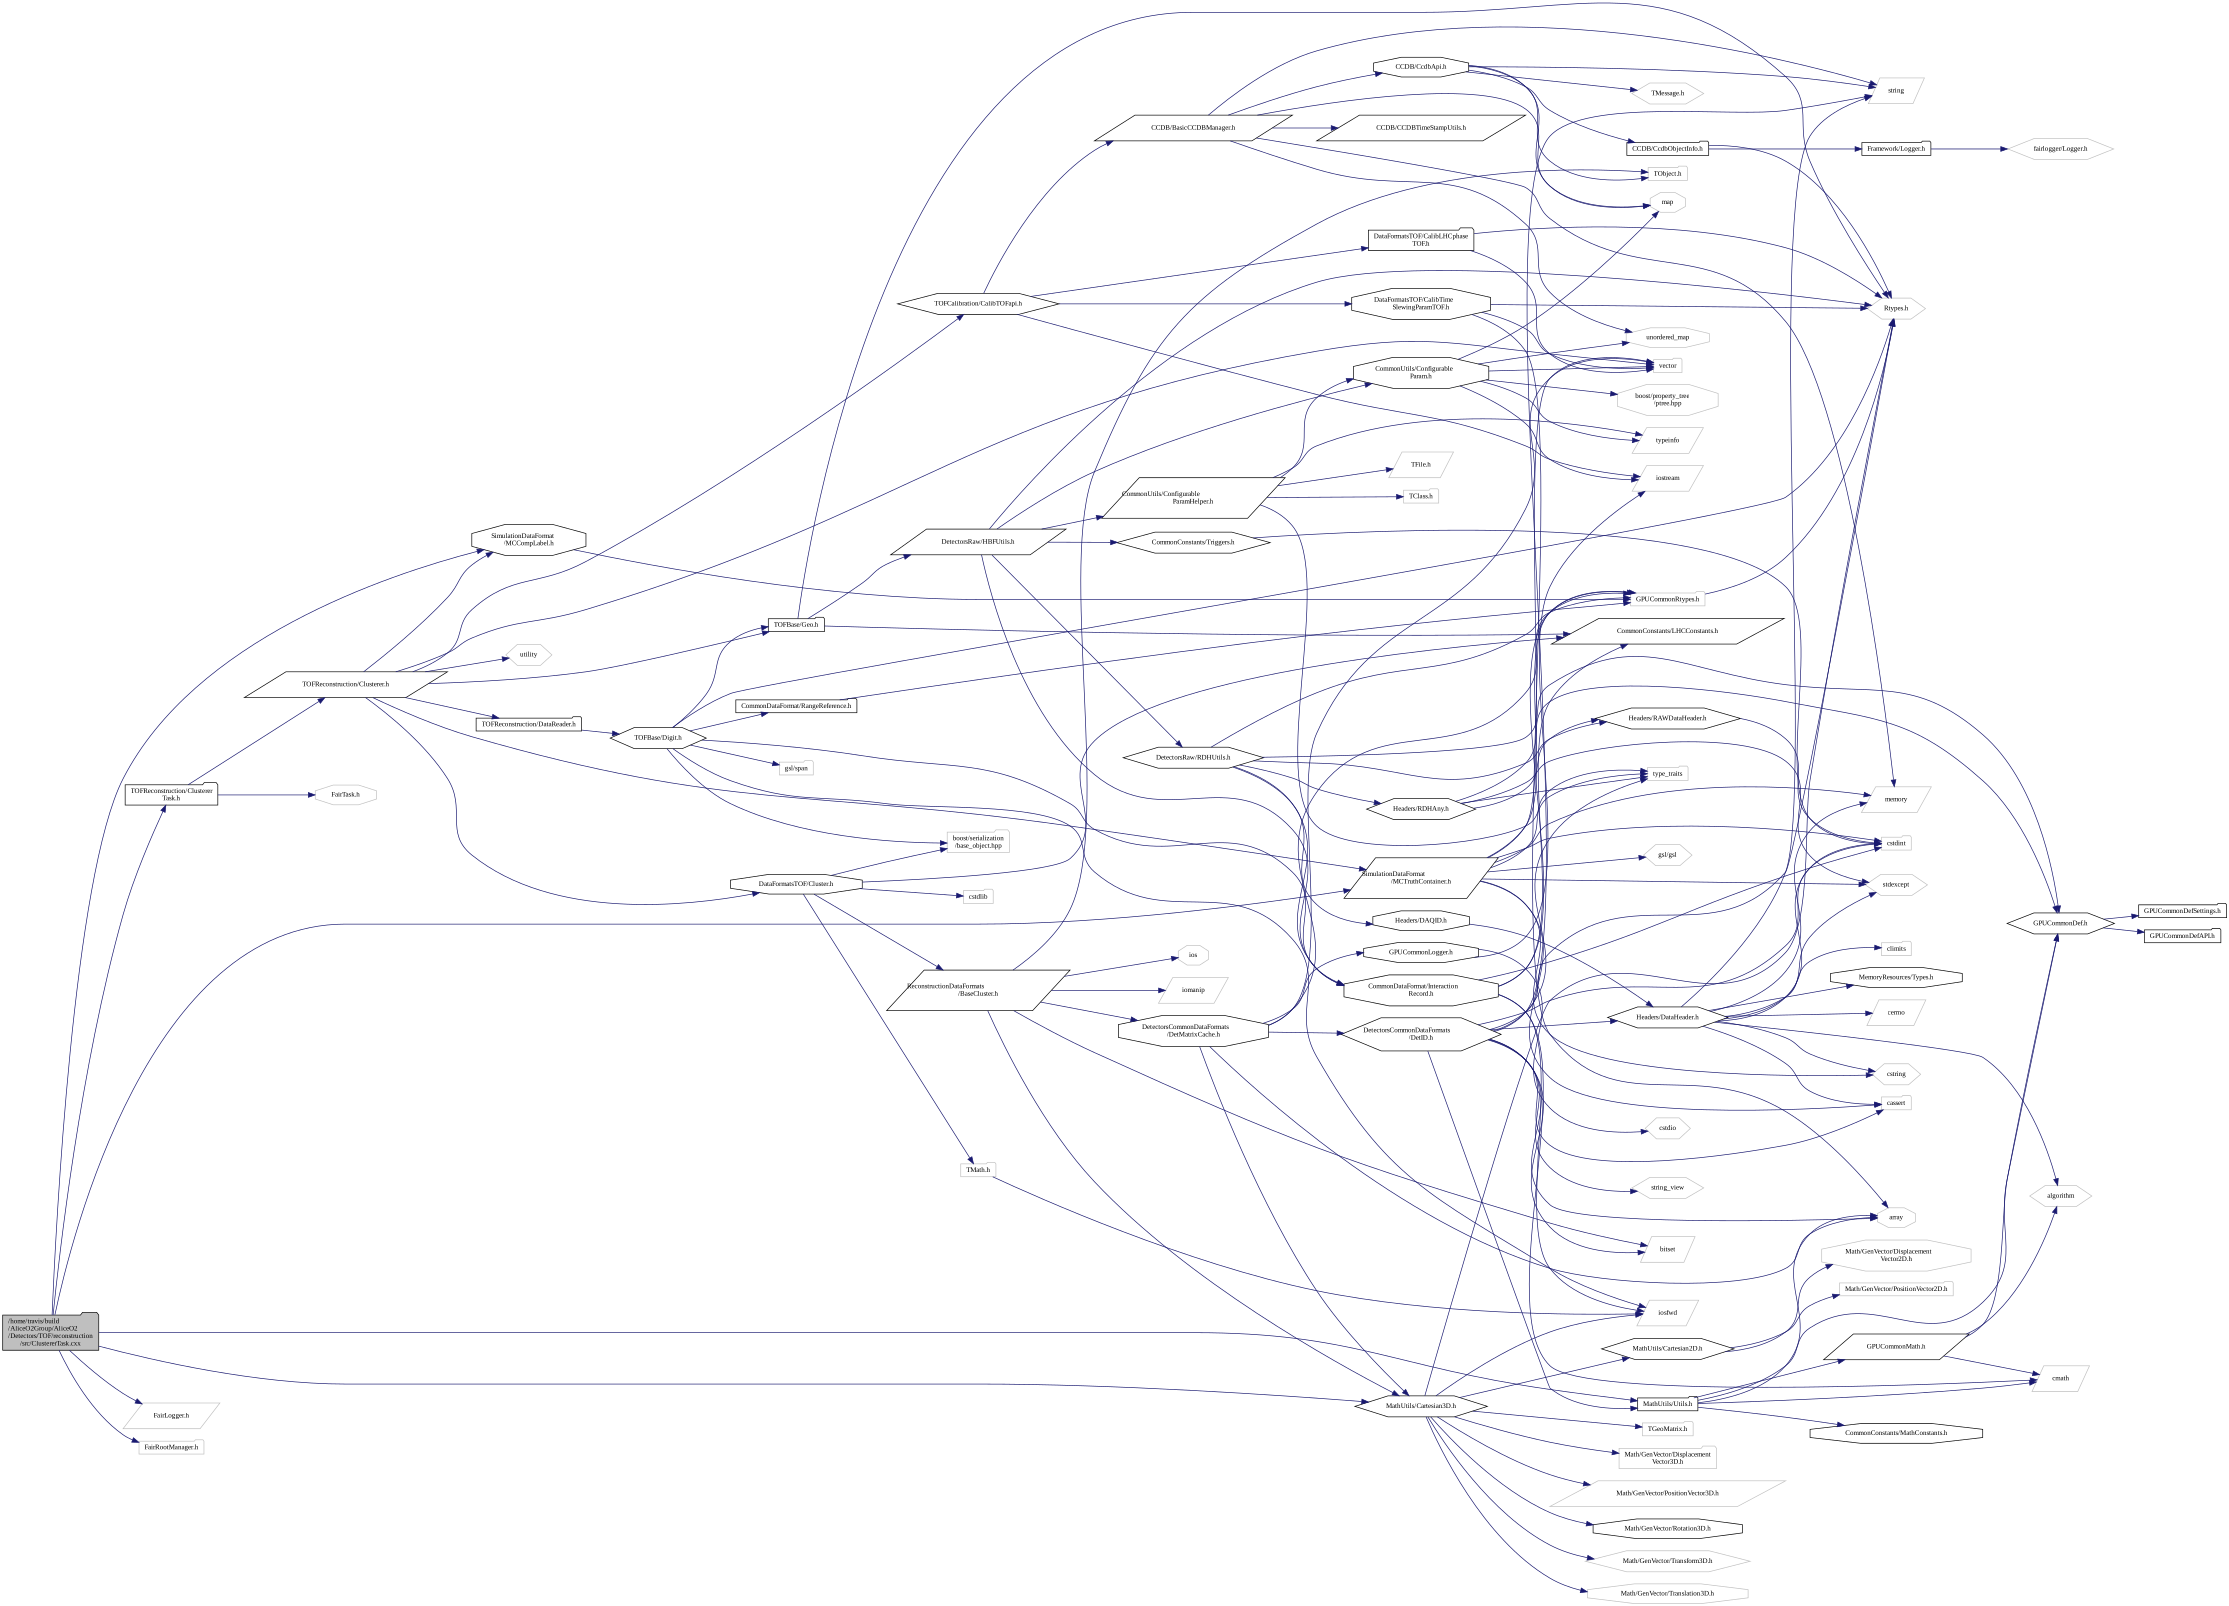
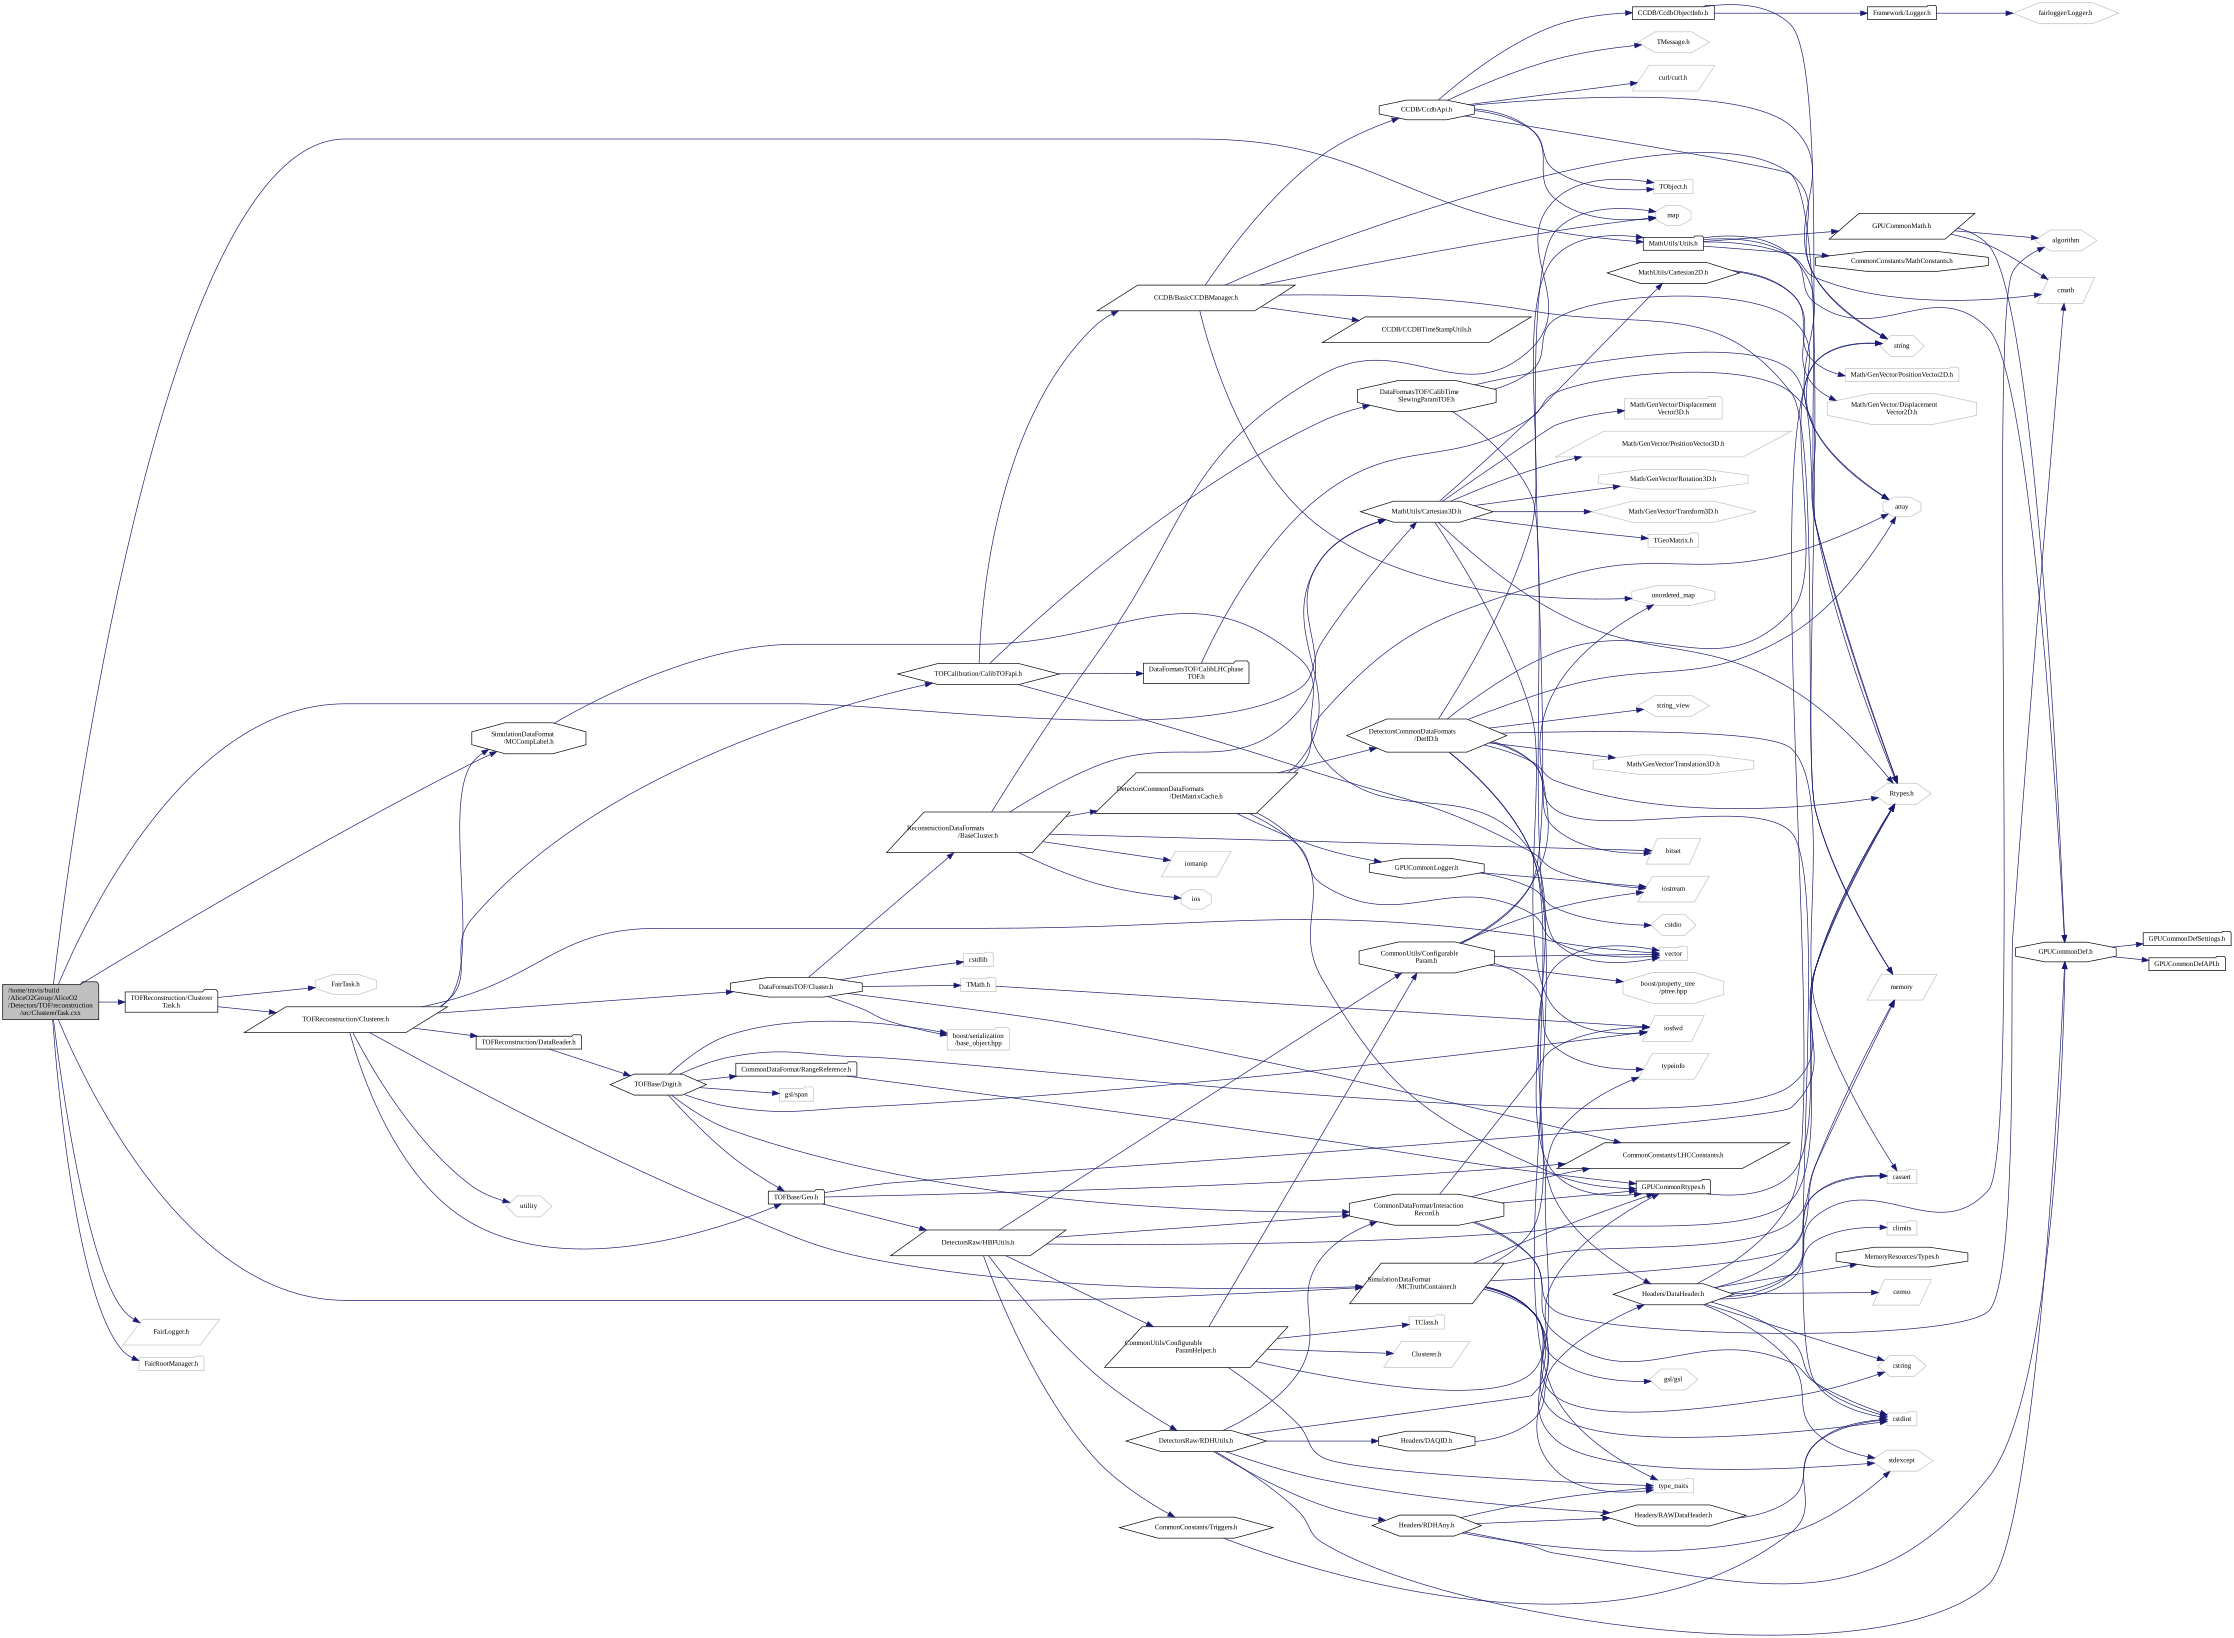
none -> (1673, 78)
(1896, 91) -> (1902, 346)
(1537, 331) -> none
(1421, 465) -> (1427, 1355)
none -> (1813, 556)
(1668, 599) -> (1673, 1187)
(2061, 923) -> (2066, 952)
(1193, 1031) -> (1196, 793)
(1486, 1520) -> (1549, 750)
(1668, 1529) -> (1673, 479)
